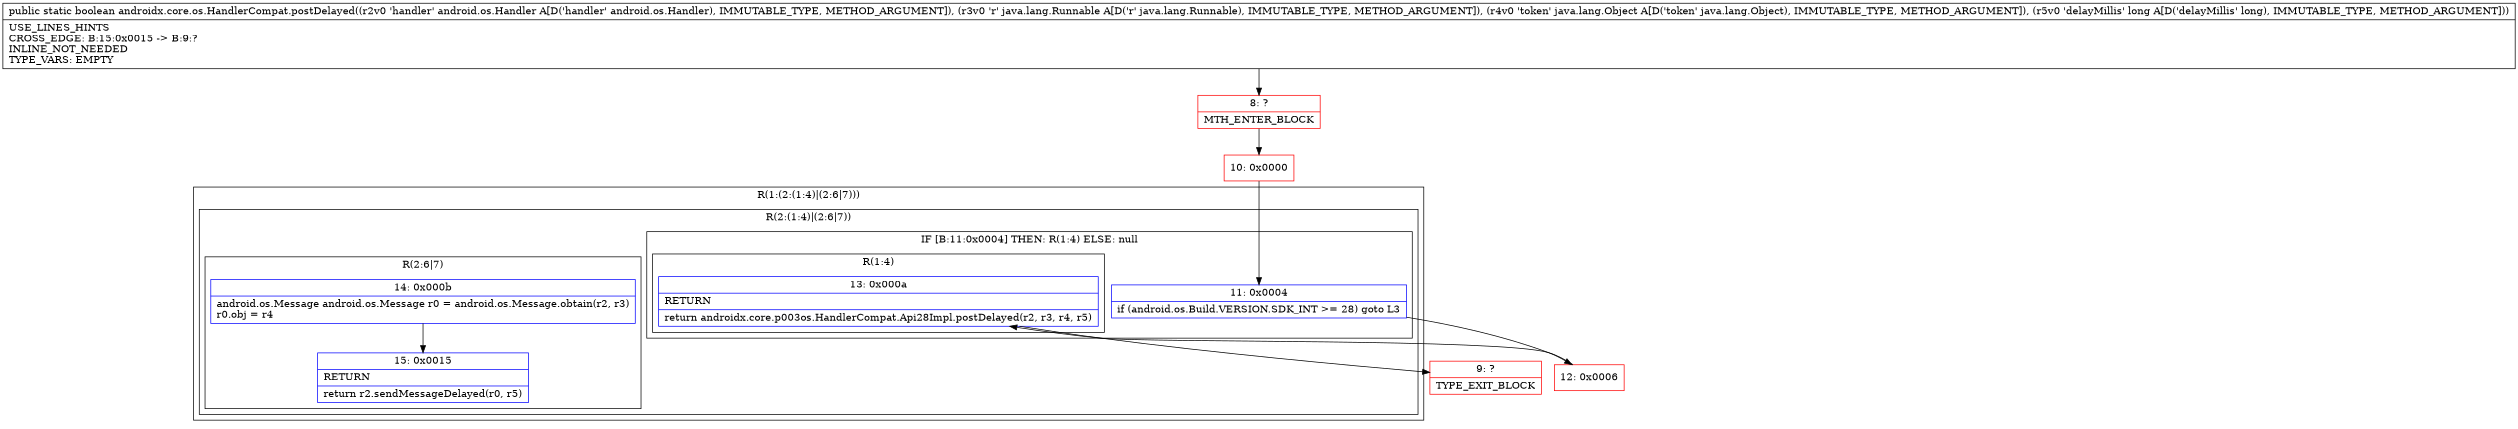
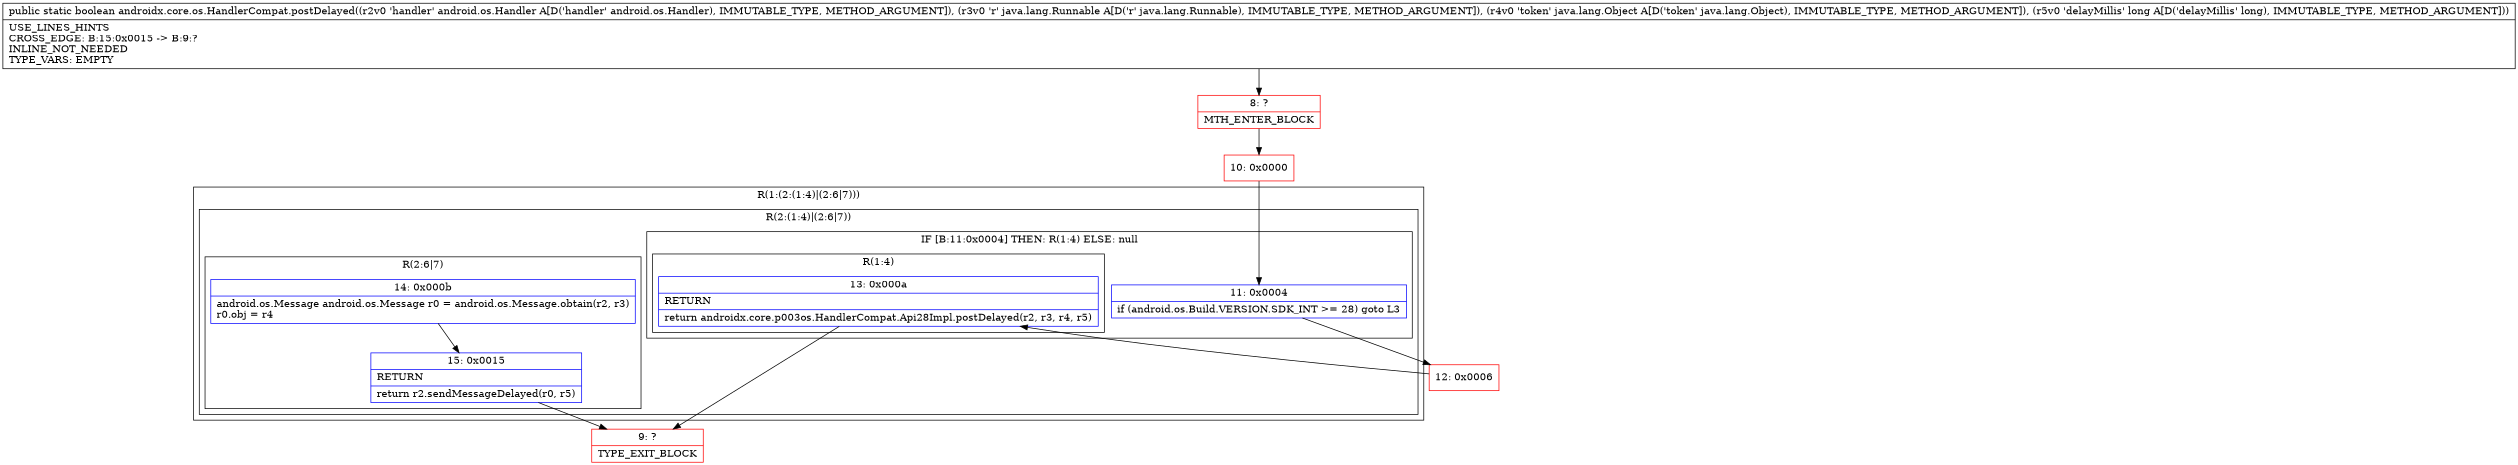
none -> (569, 415)
